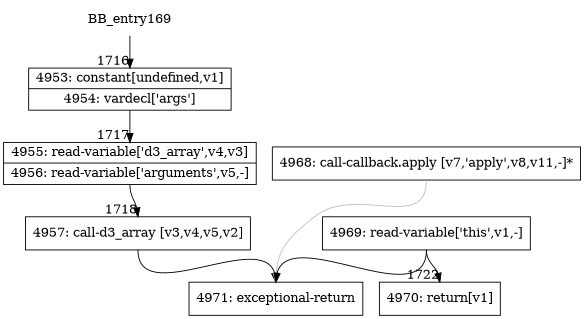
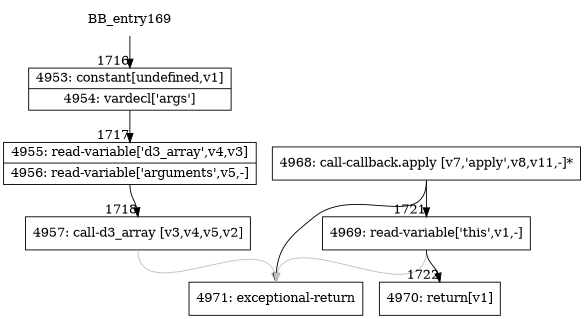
none -> (426, 200)
(342, 206) -> (342, 206)
(203, 267) -> (203, 267)
(356, 267) -> (356, 267)
